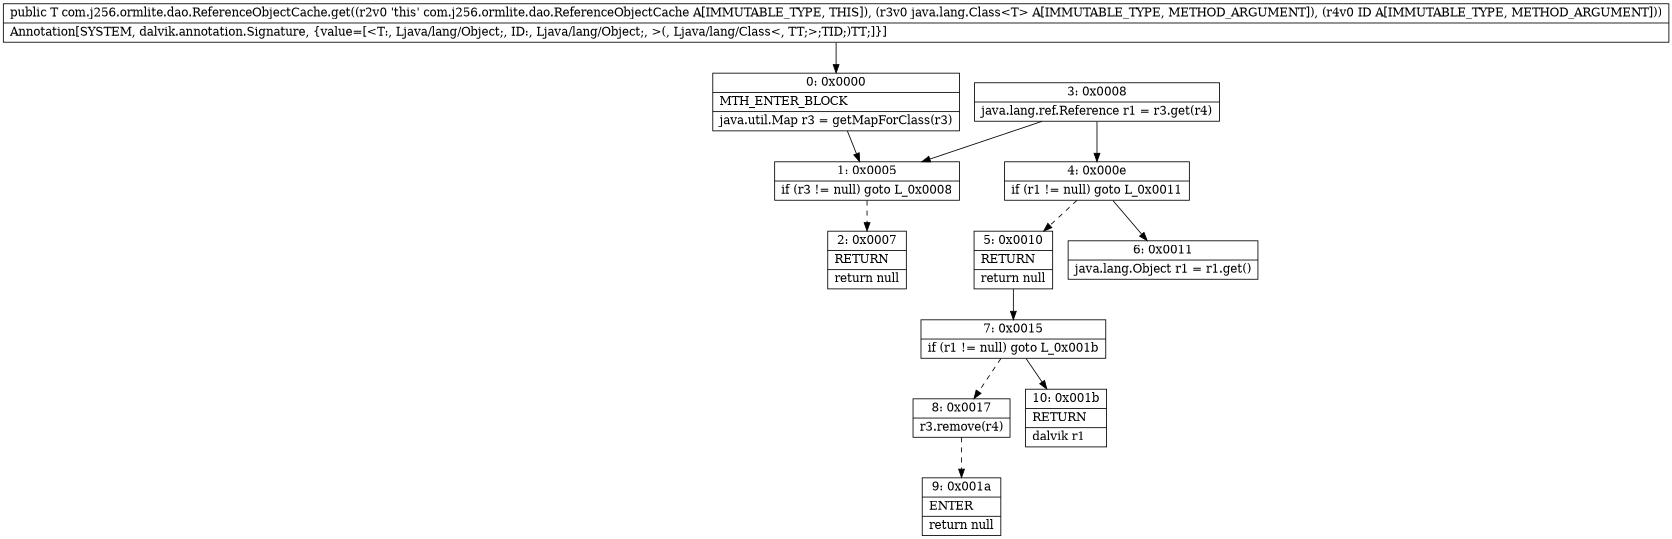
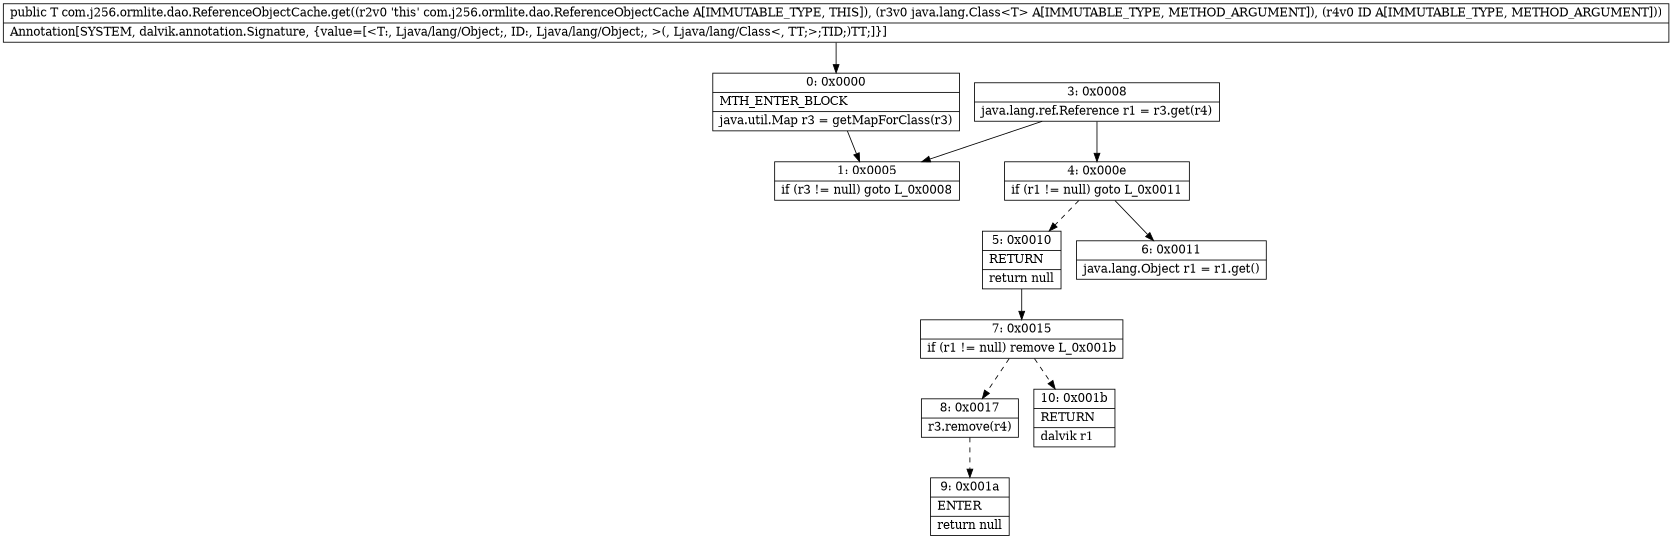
(867, 260) -> none
(1013, 348) -> (1022, 348)
(1034, 370) -> (1042, 370)
